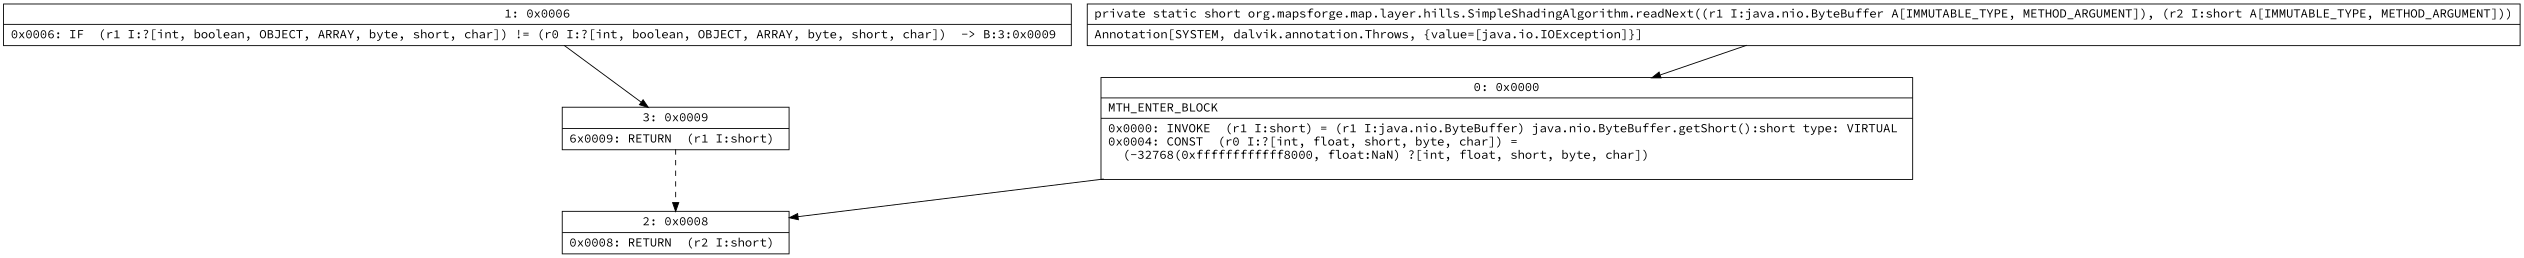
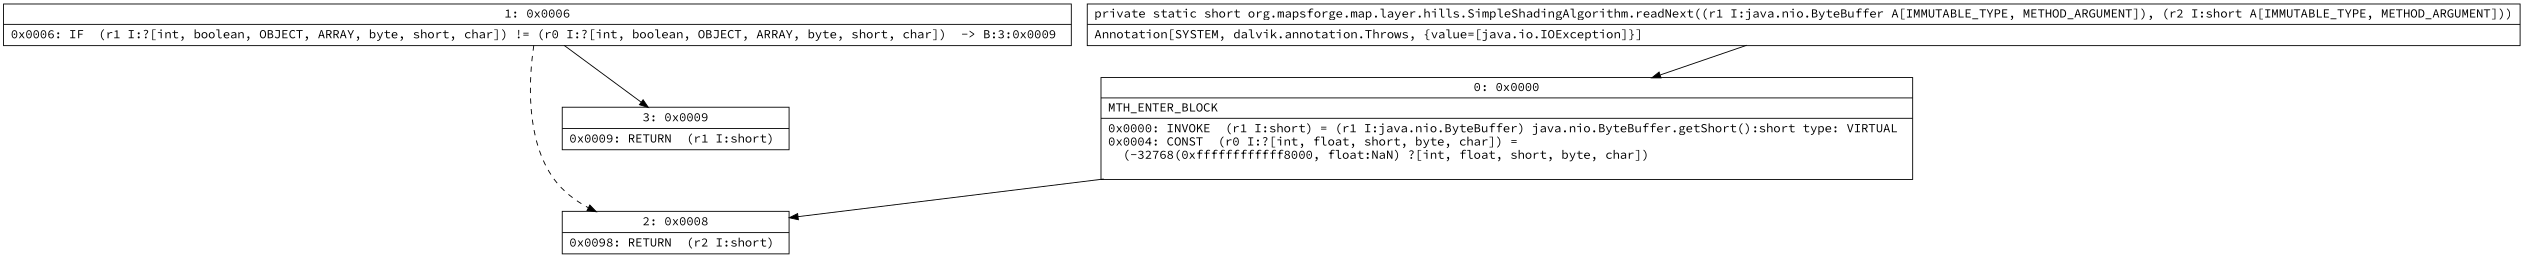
(676, 139) -> (676, 139)
(676, 176) -> (536, 136)
(676, 243) -> (676, 243)
